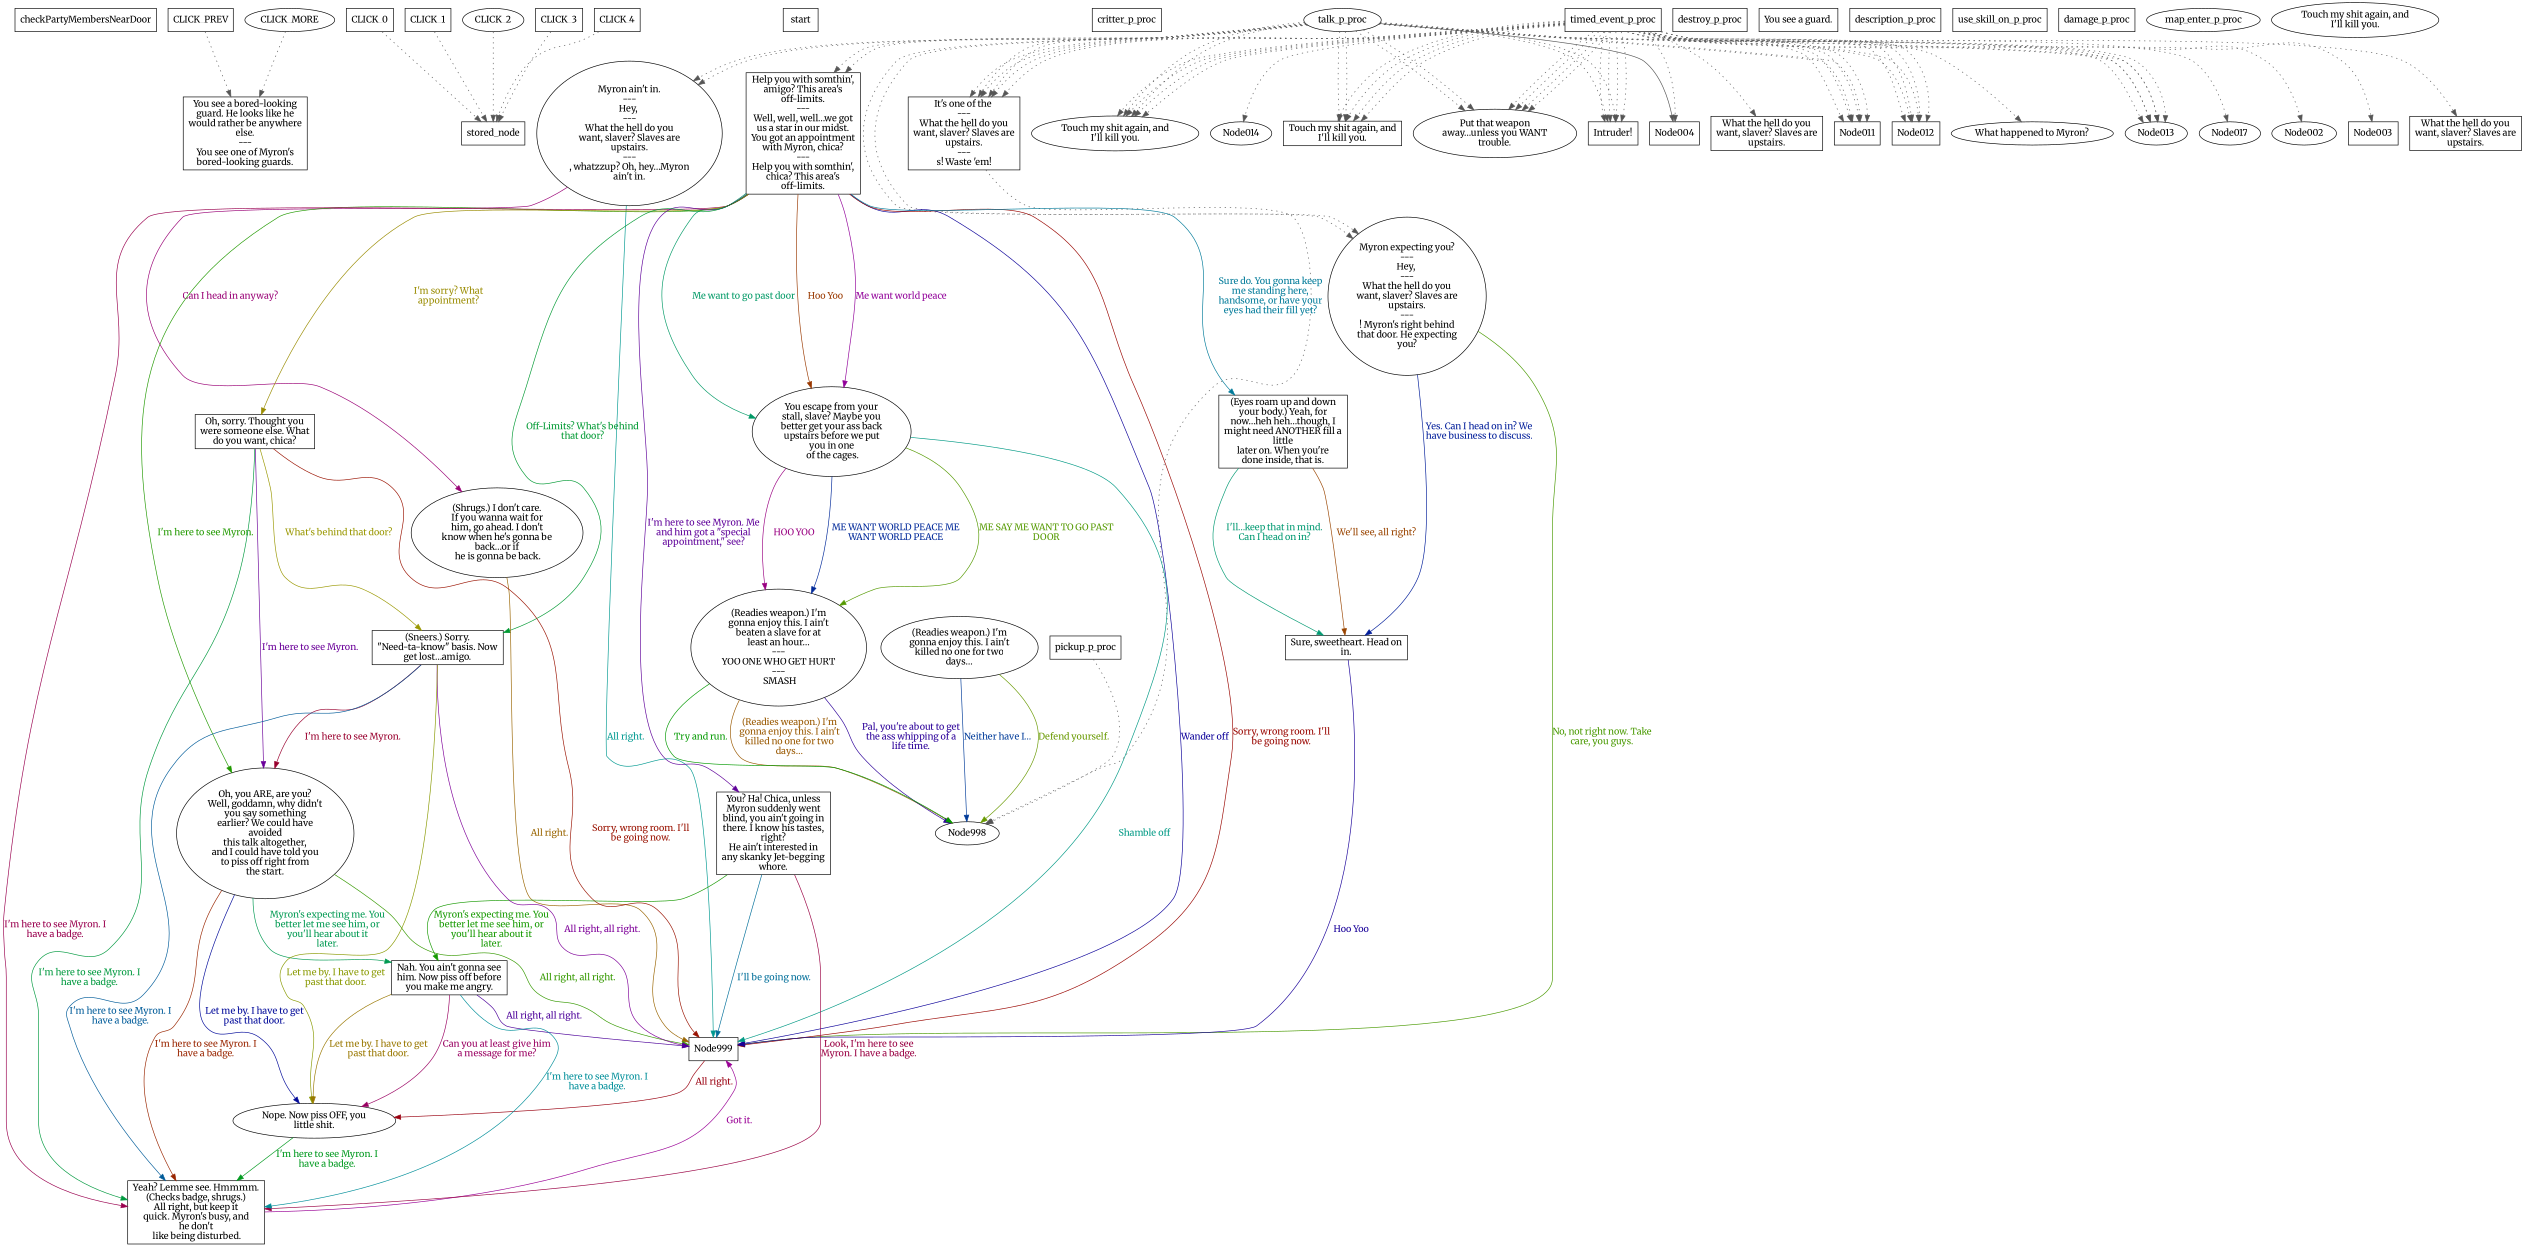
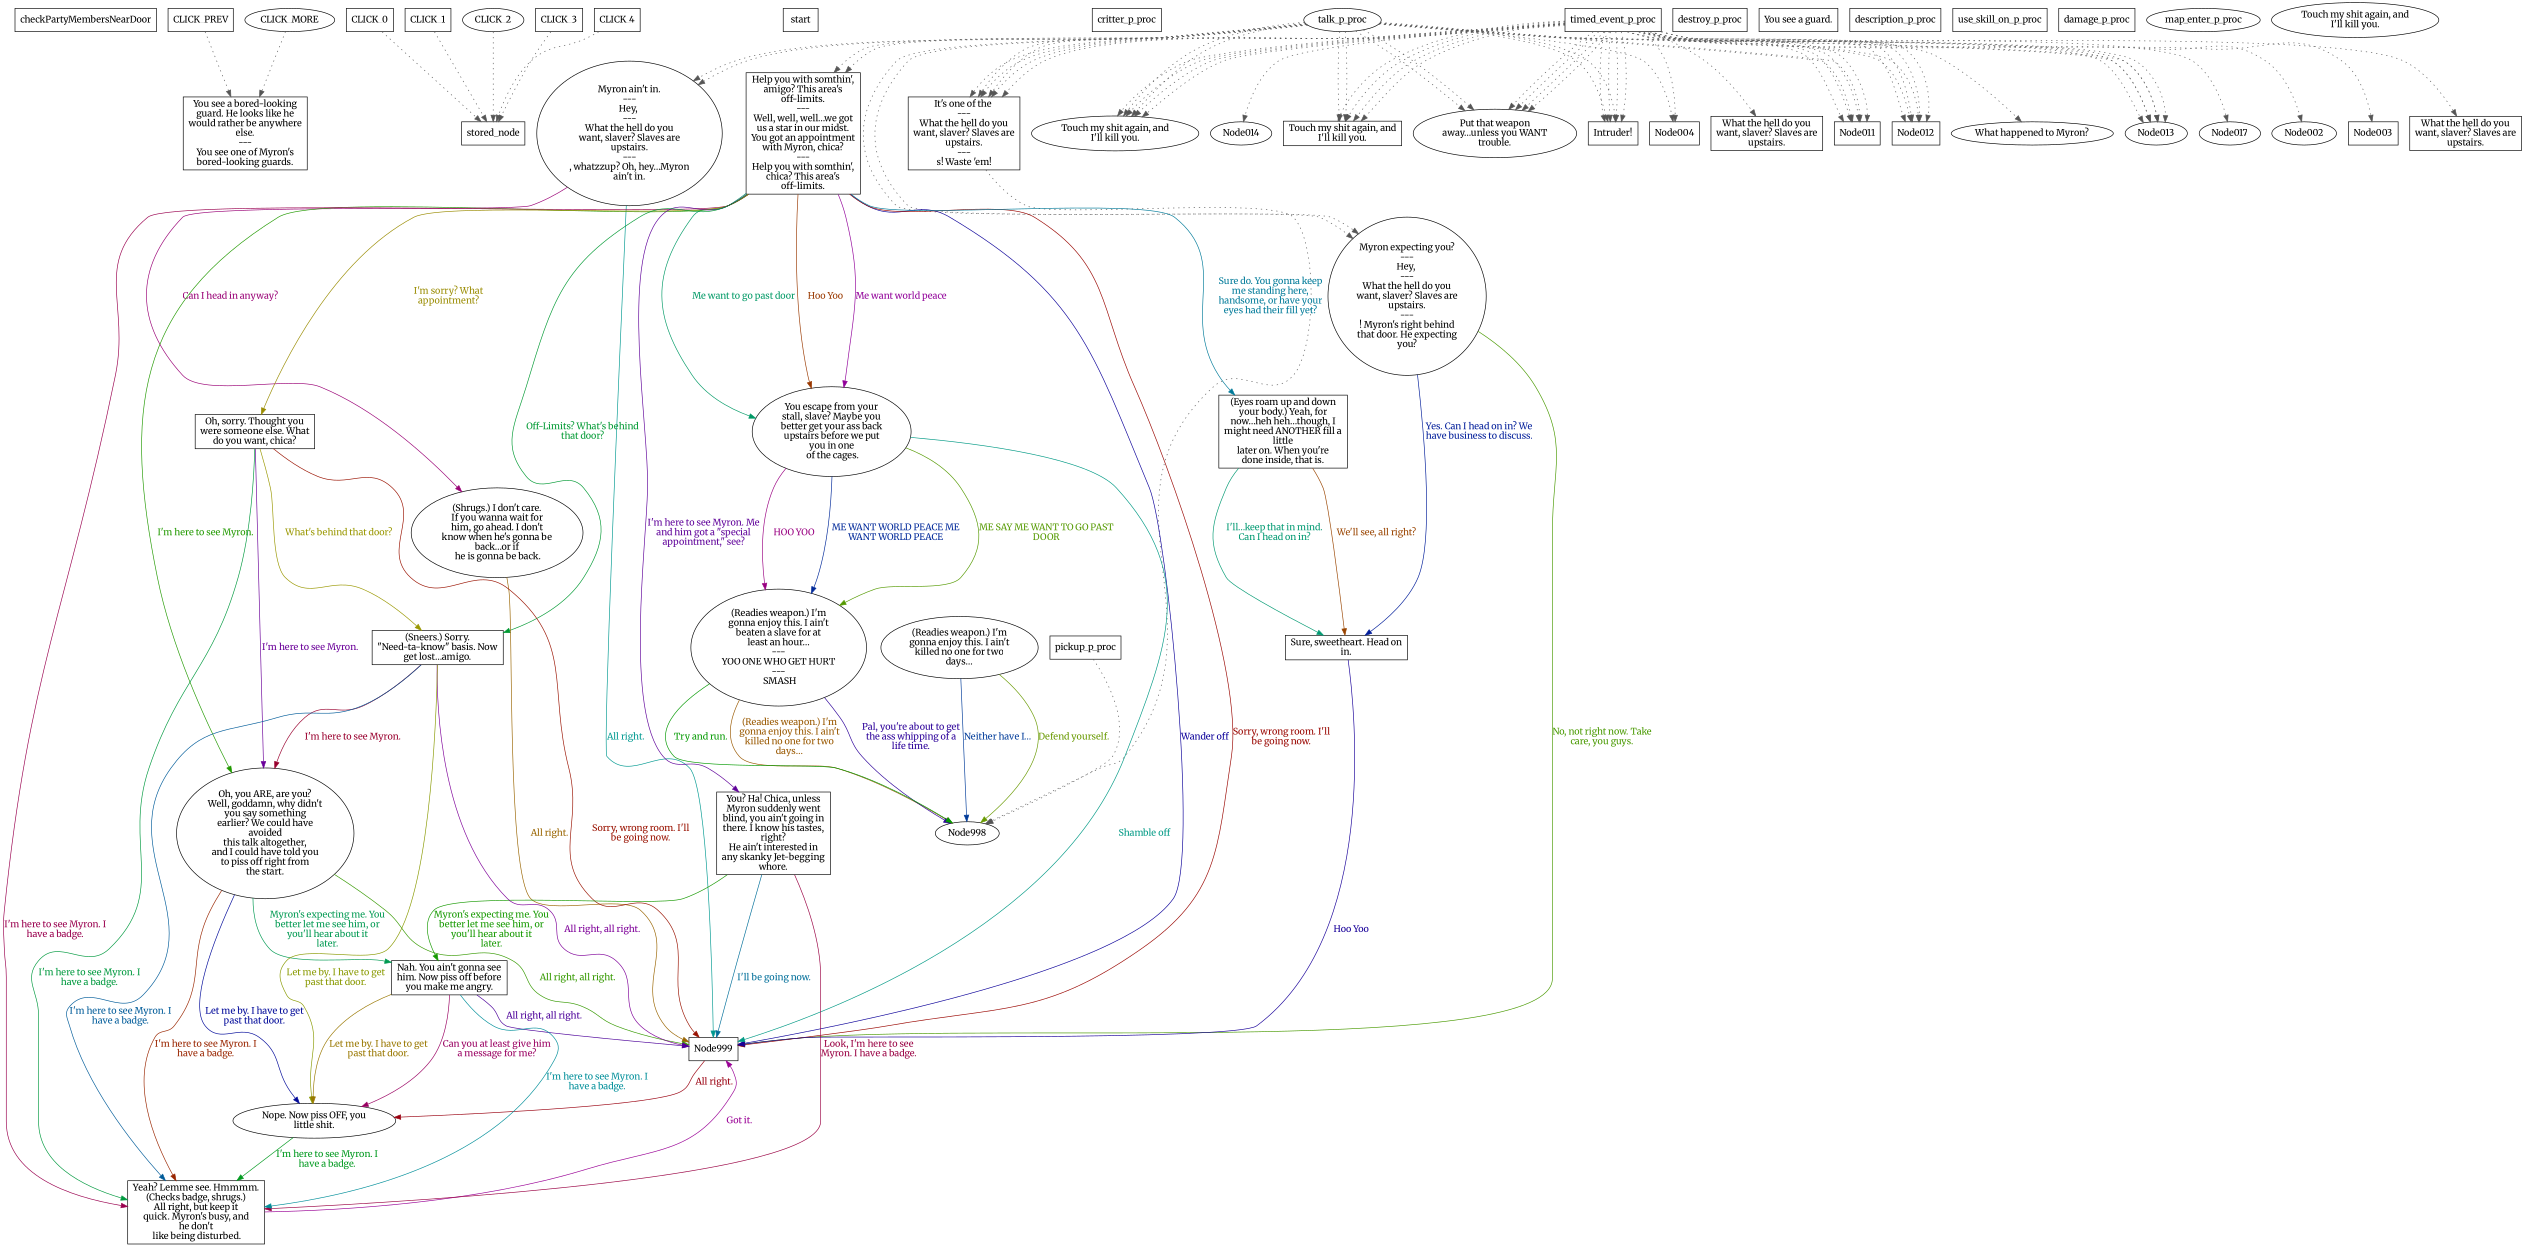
(1560, 42) -> (1560, 42)
